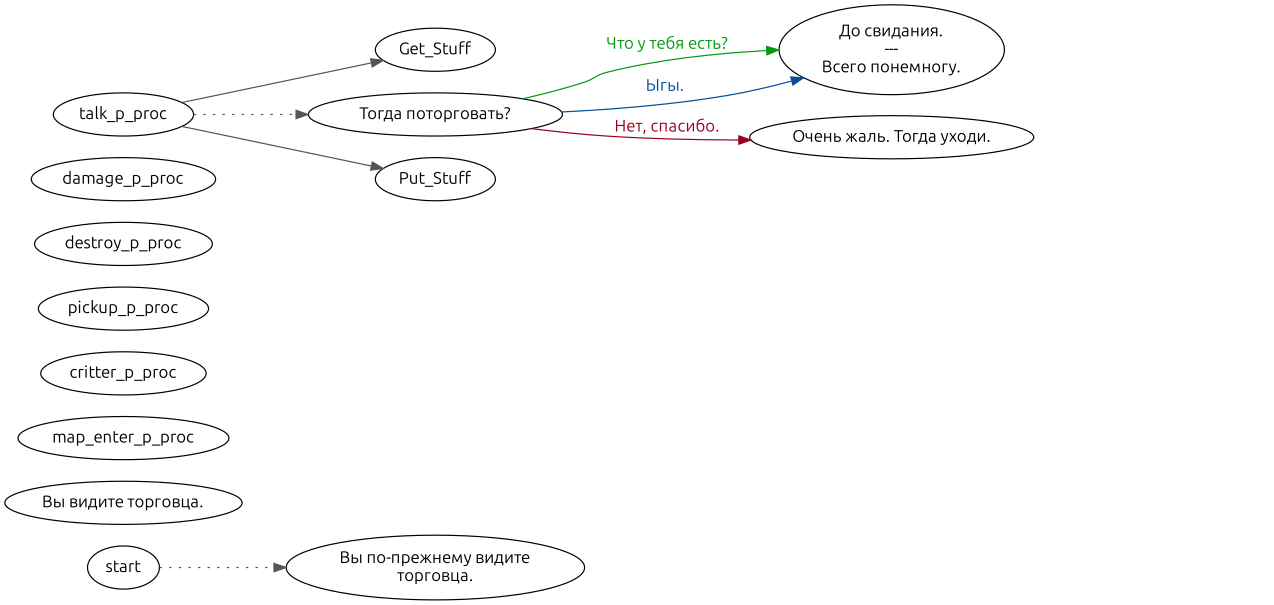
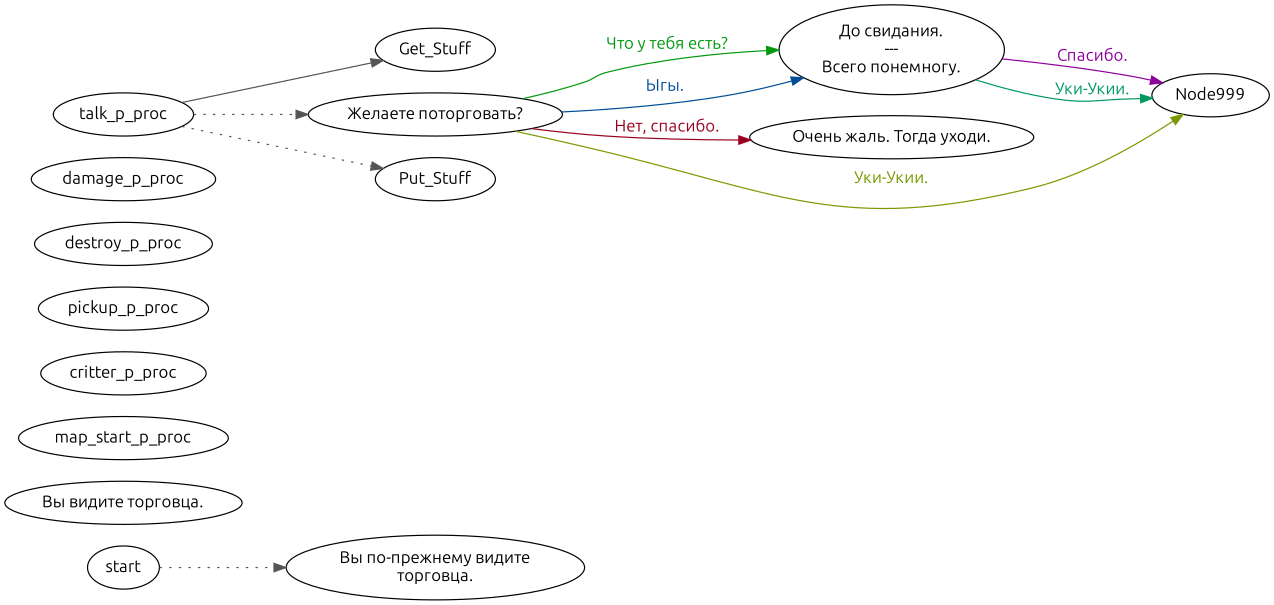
none -> (1211, 95)
(435, 114) -> (435, 114)
(277, 146) -> (277, 146)
(123, 438) -> (123, 438)
